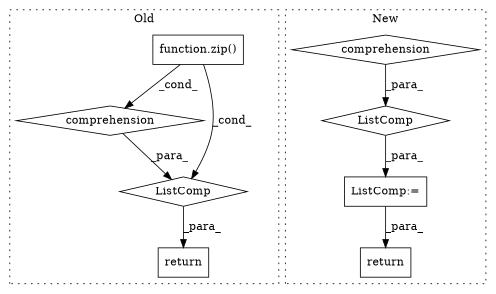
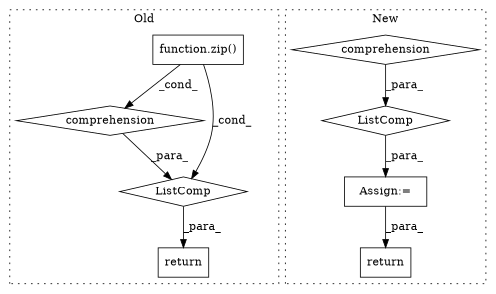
(386, 192) -> (386, 192)
